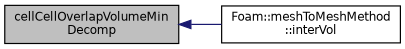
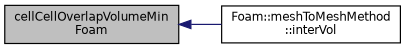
(92, 24) -> (92, 24)
